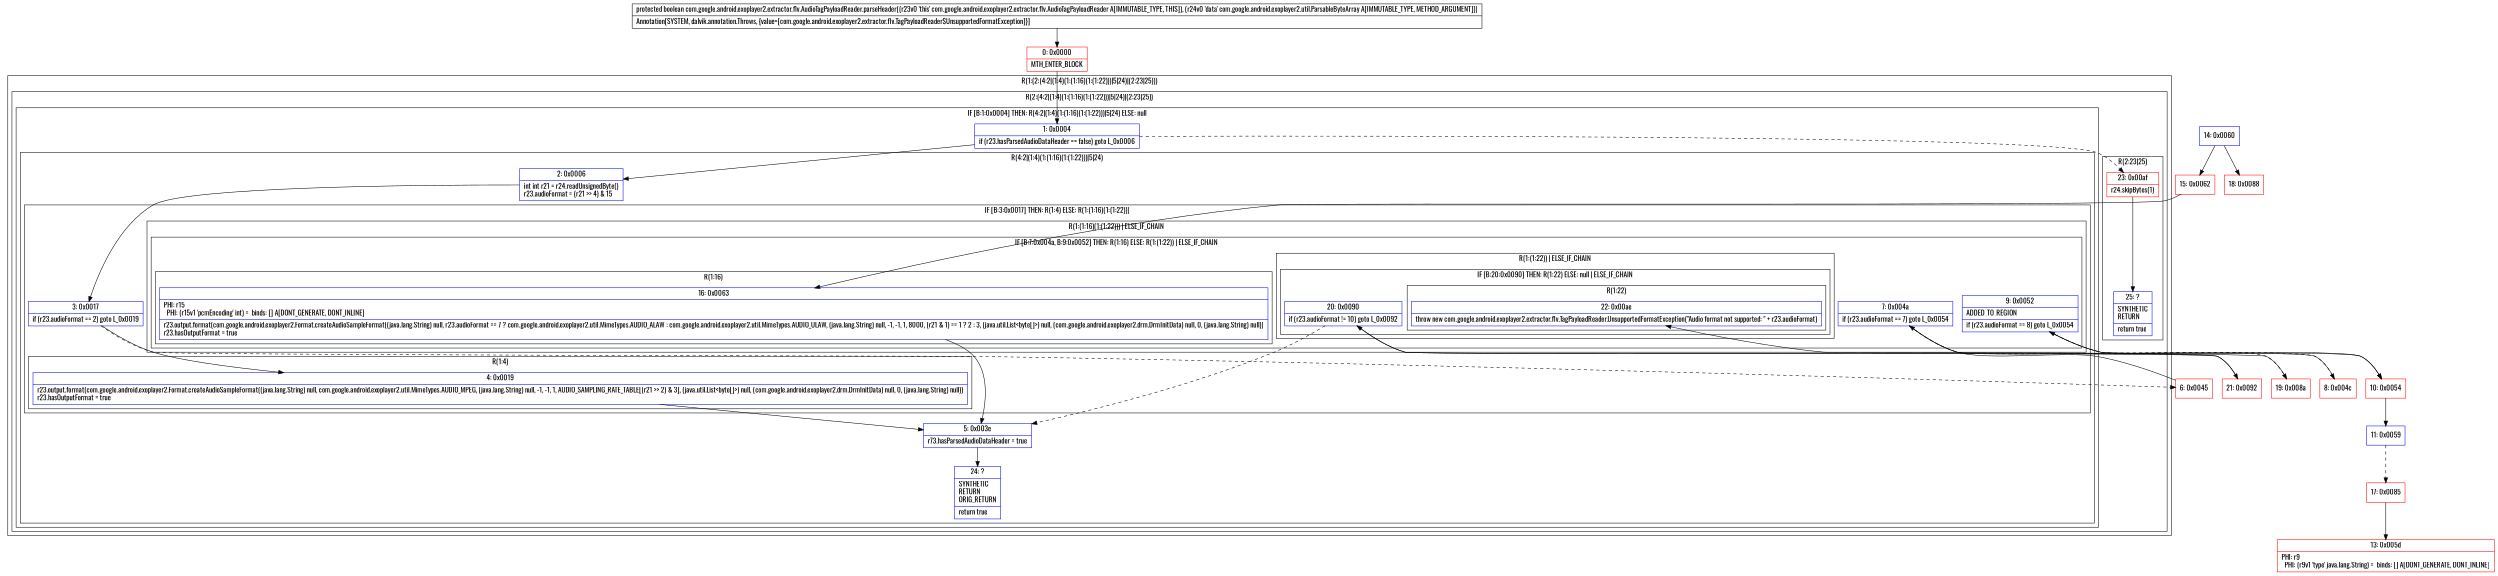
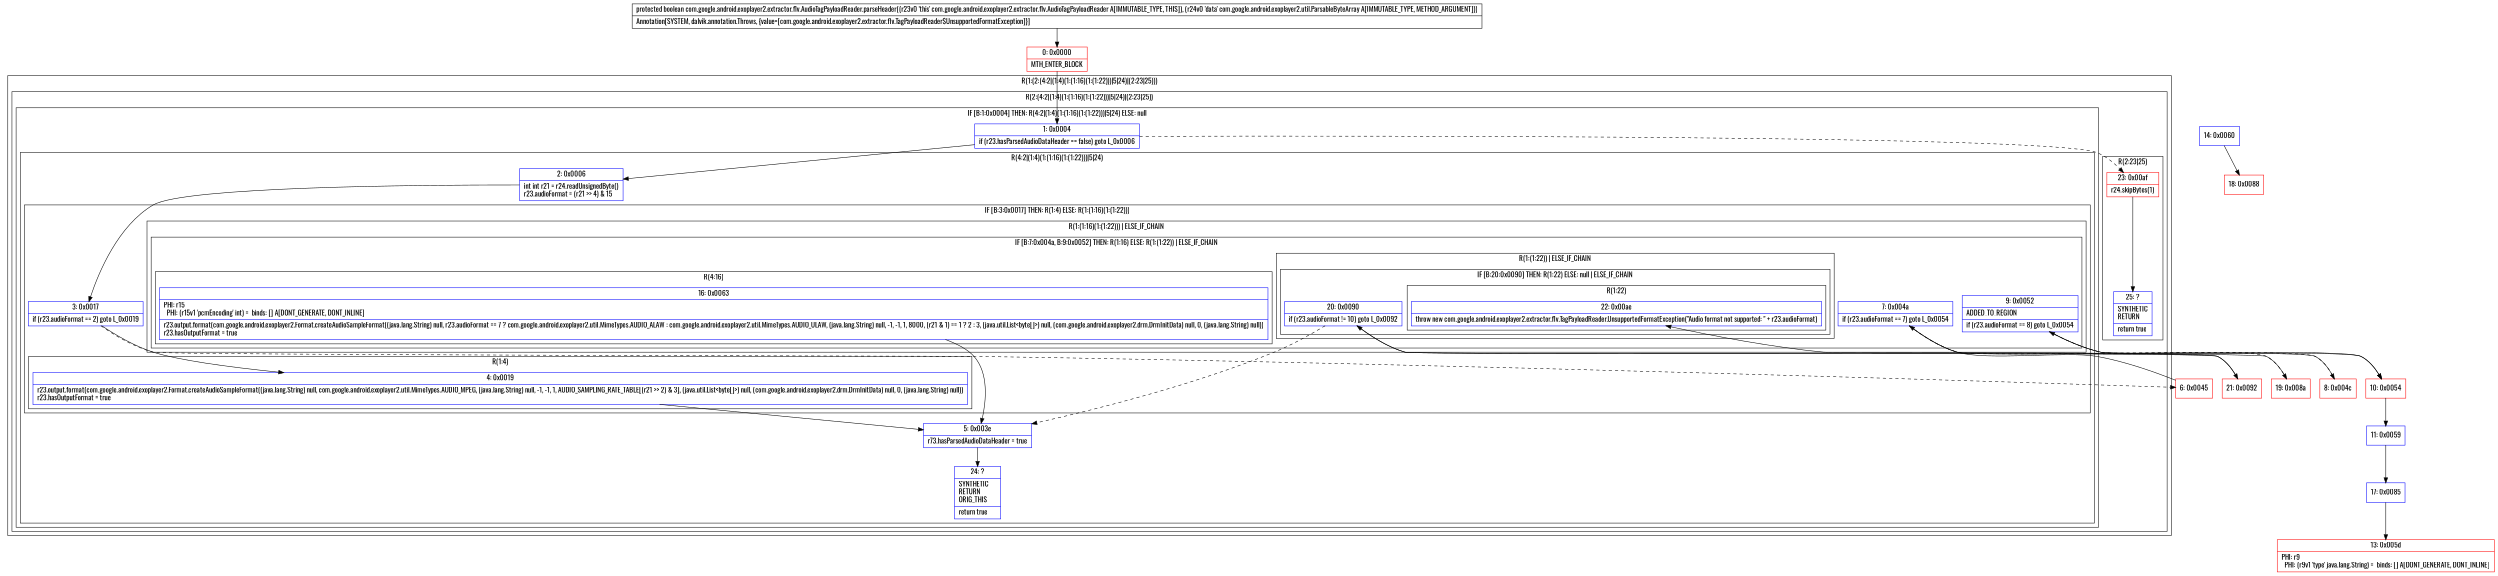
(2195, 185) -> none
(714, 278) -> (714, 278)
(2386, 461) -> (2386, 461)
(2386, 493) -> (2386, 493)
(978, 500) -> (973, 500)
